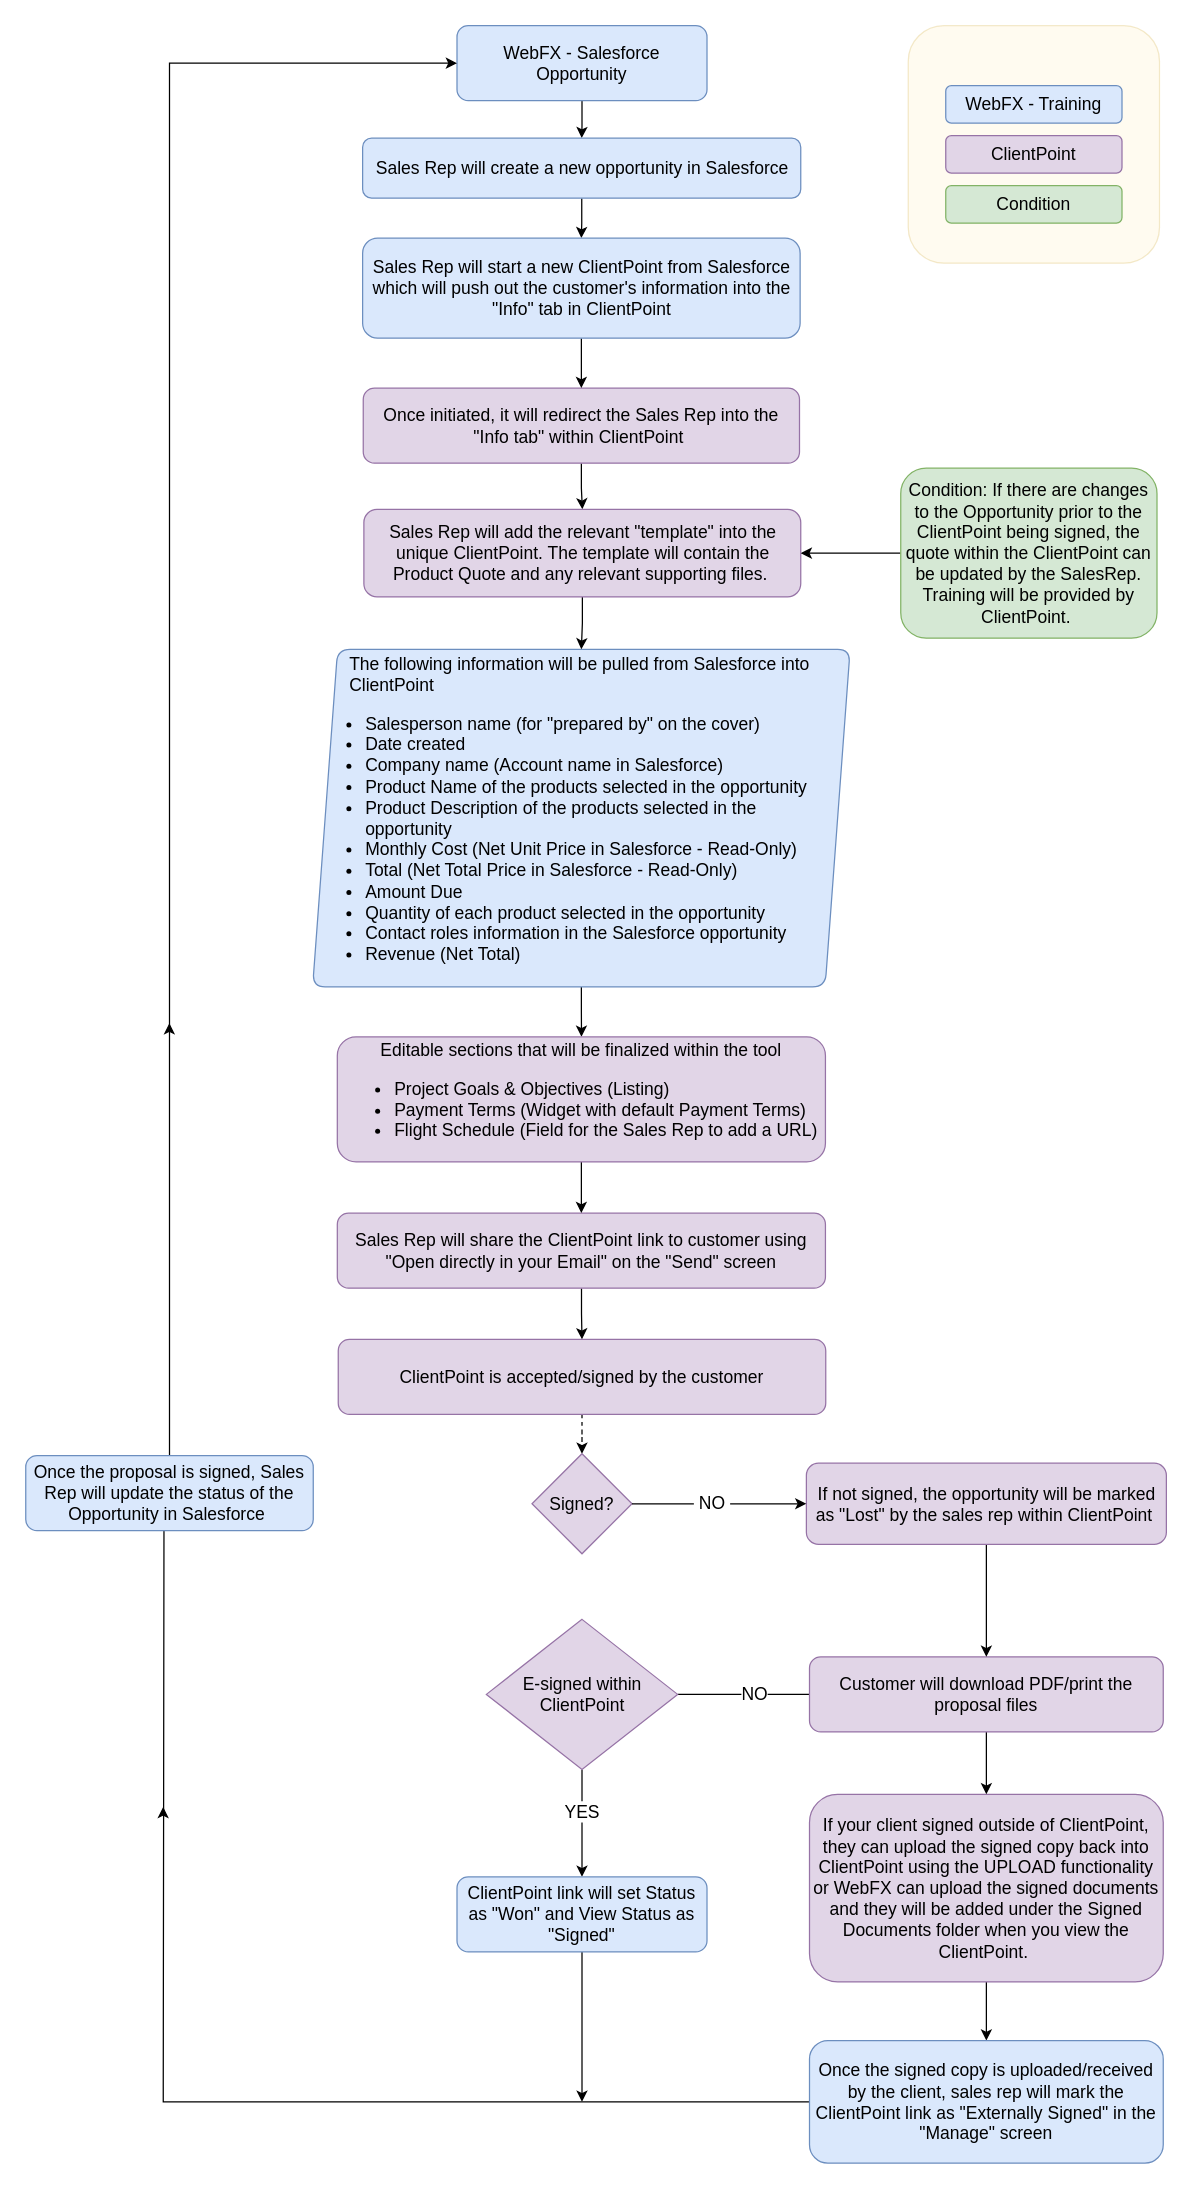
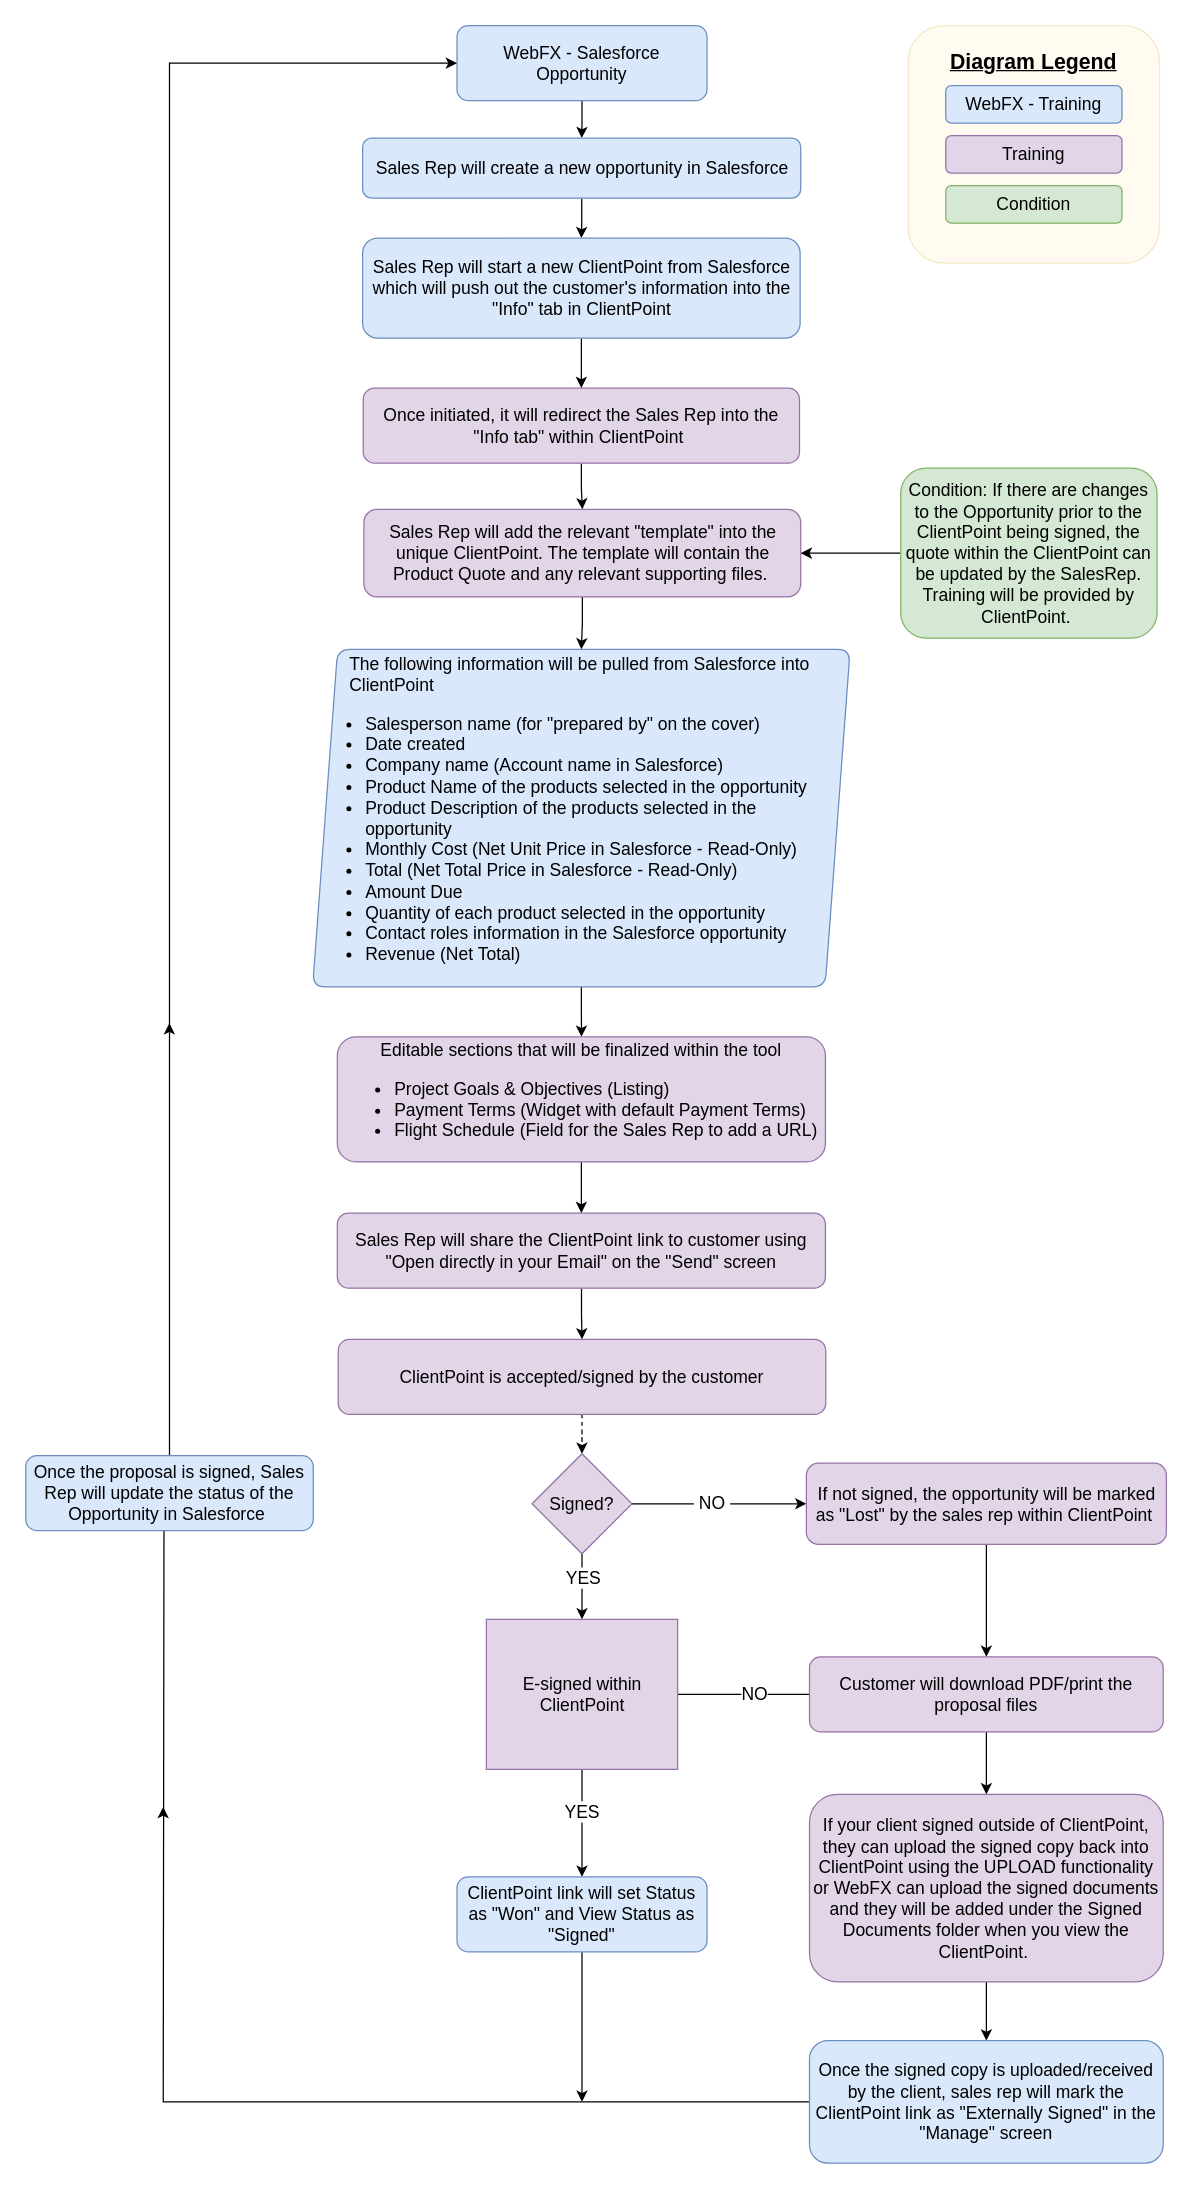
none -> (1034, 63)
(1034, 154) -> (1034, 154)
none -> (582, 1582)
(582, 1694) -> (582, 1694)
